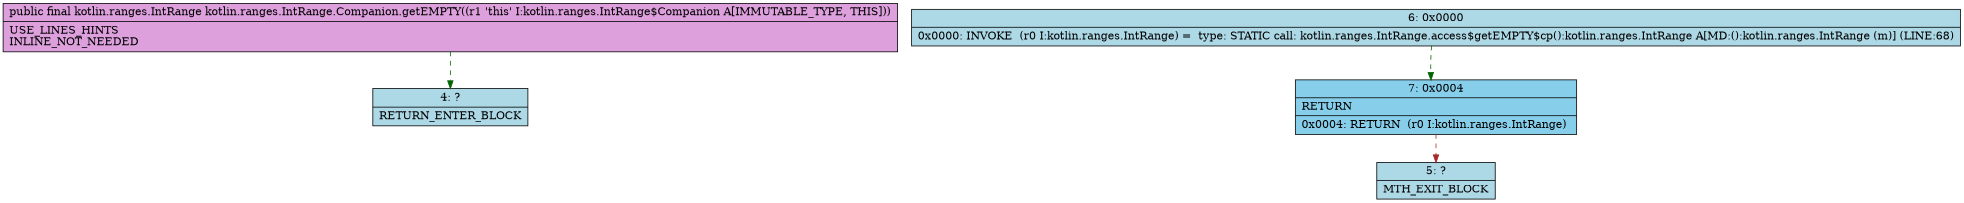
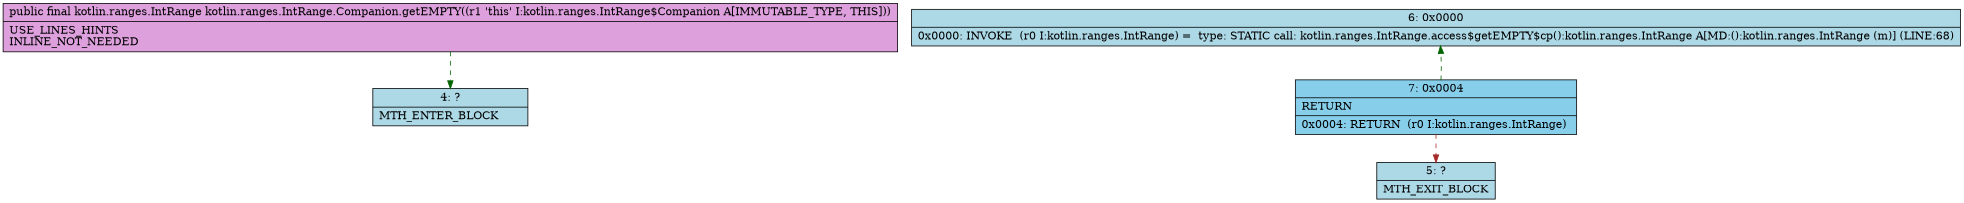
(1431, 59) -> (1441, 67)
(450, 116) -> (439, 116)
